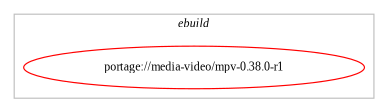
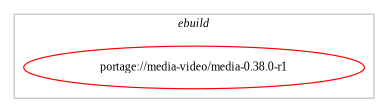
(194, 67) -> (194, 67)
